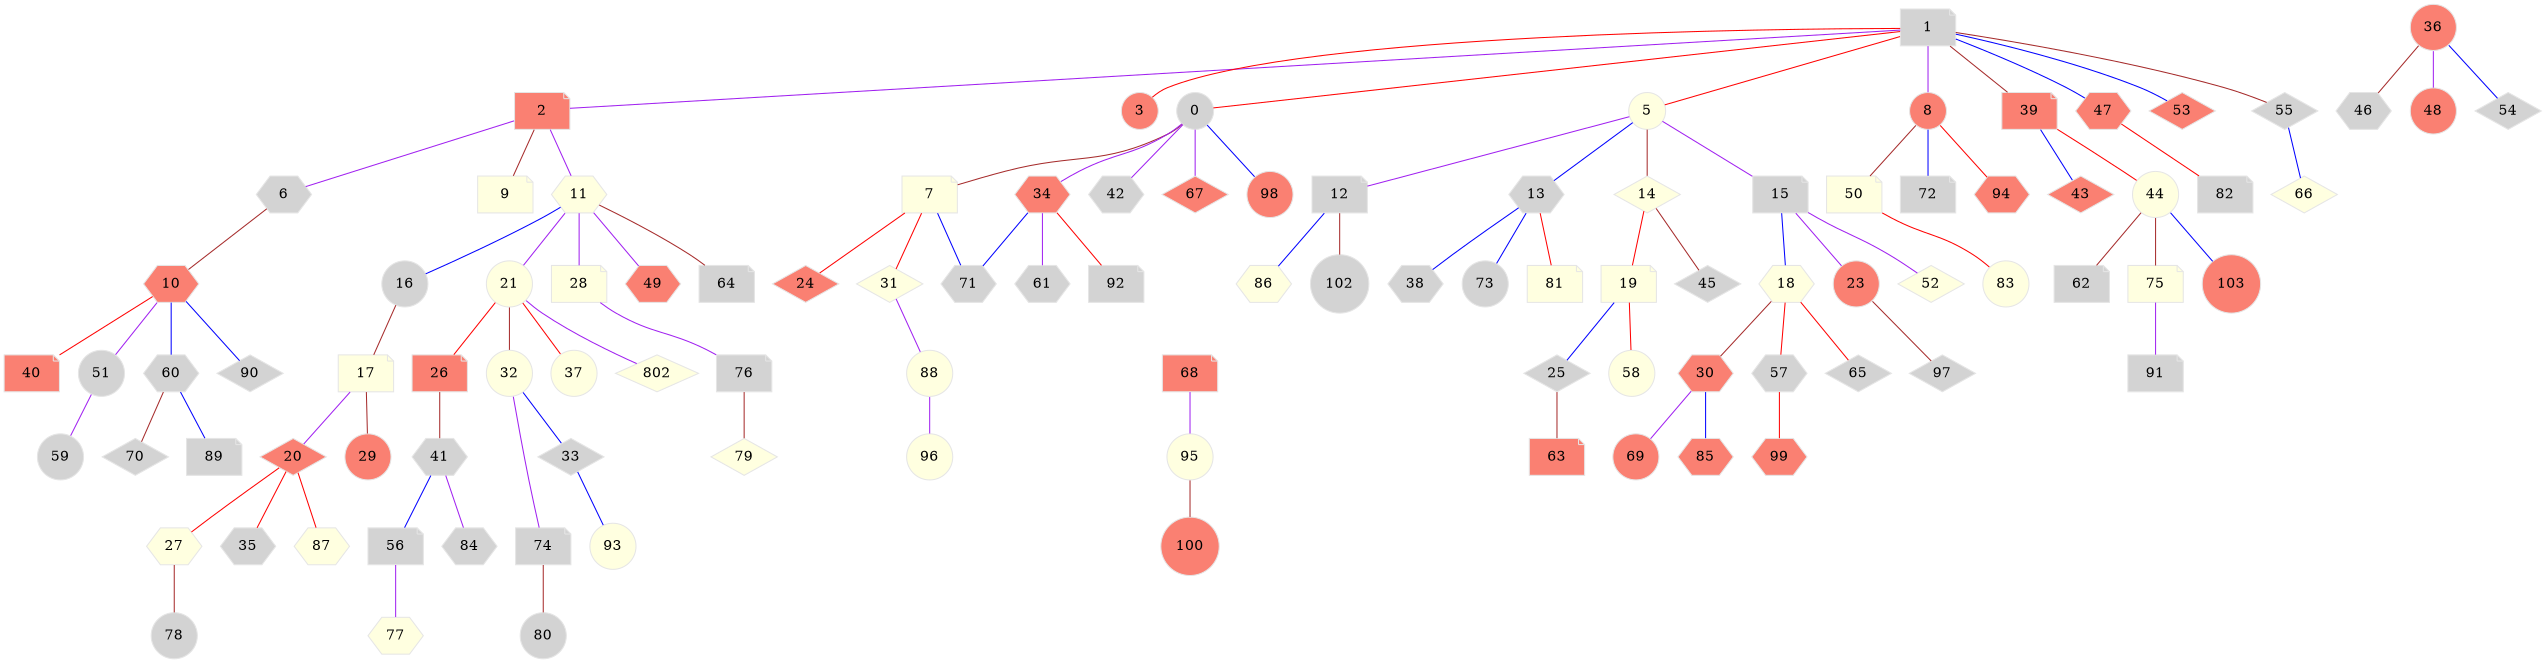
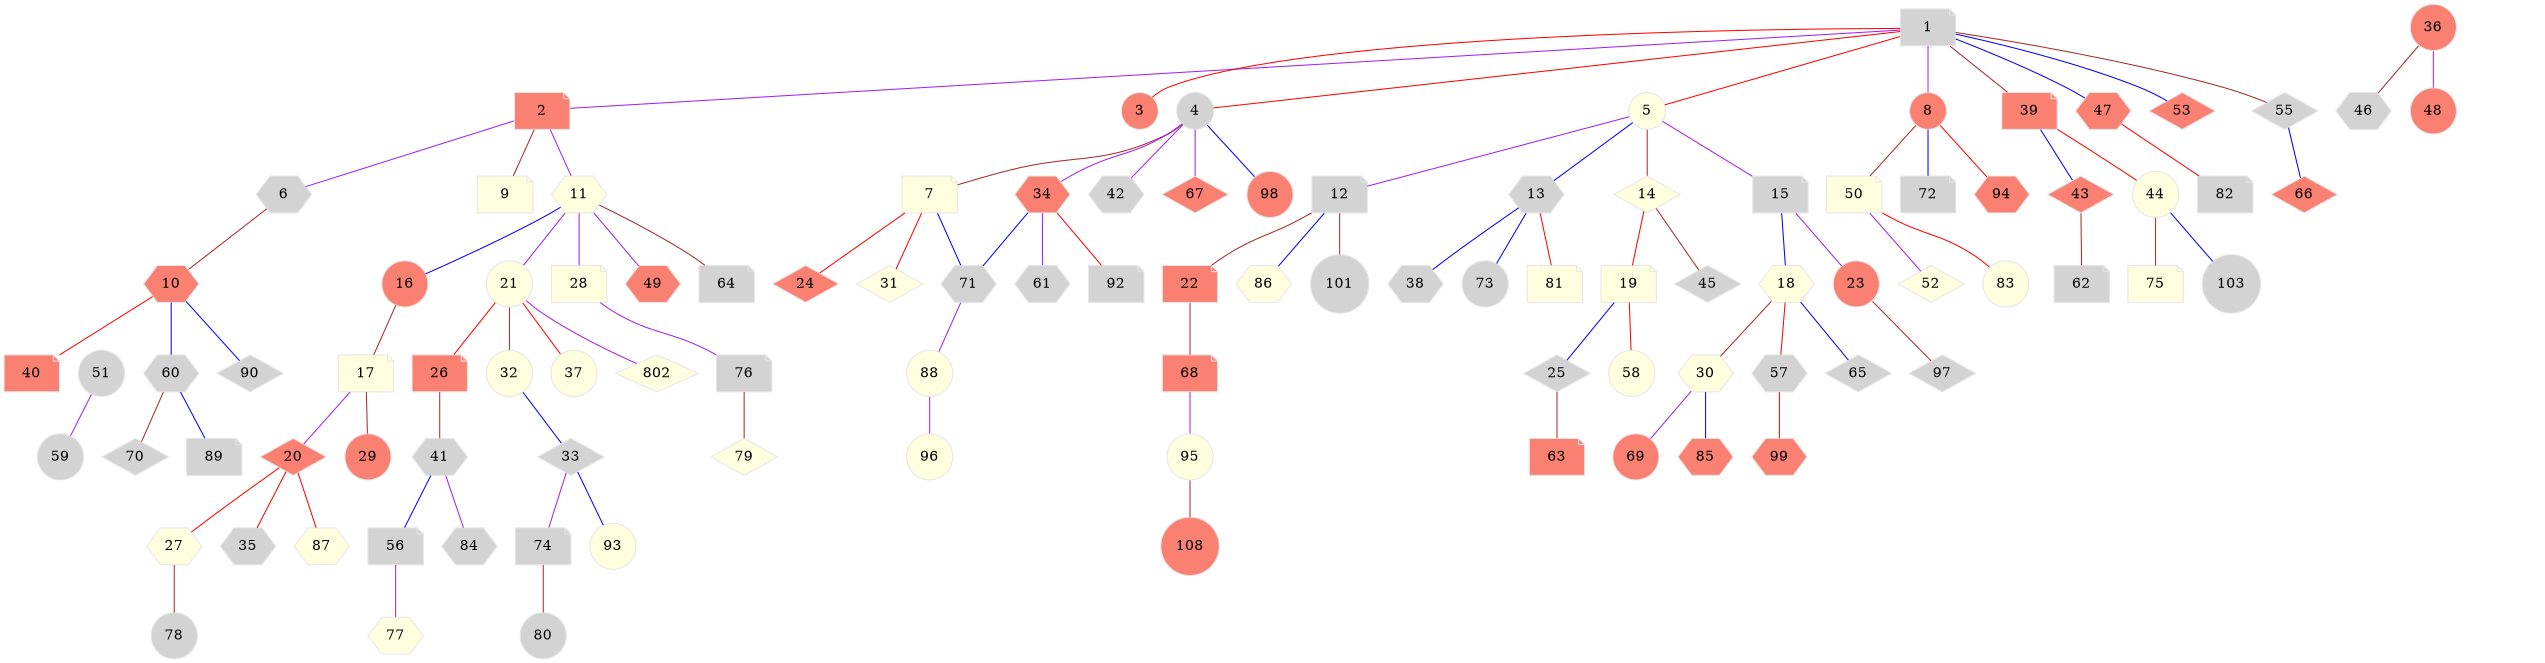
(1195, 111) -> (1195, 111)
(2508, 111) -> none
(2304, 194) -> (2304, 194)
(2119, 239) -> (2081, 239)
(1864, 241) -> (1895, 242)
(405, 284) -> (405, 284)
none -> (1190, 284)
(1340, 284) -> (1340, 284)
(2231, 284) -> (2231, 284)
(908, 325) -> (950, 327)
(136, 329) -> none
(1825, 331) -> (1825, 331)
(1706, 373) -> (1706, 373)
(2156, 373) -> none
(525, 462) -> (558, 500)
(1190, 546) -> (1190, 546)
